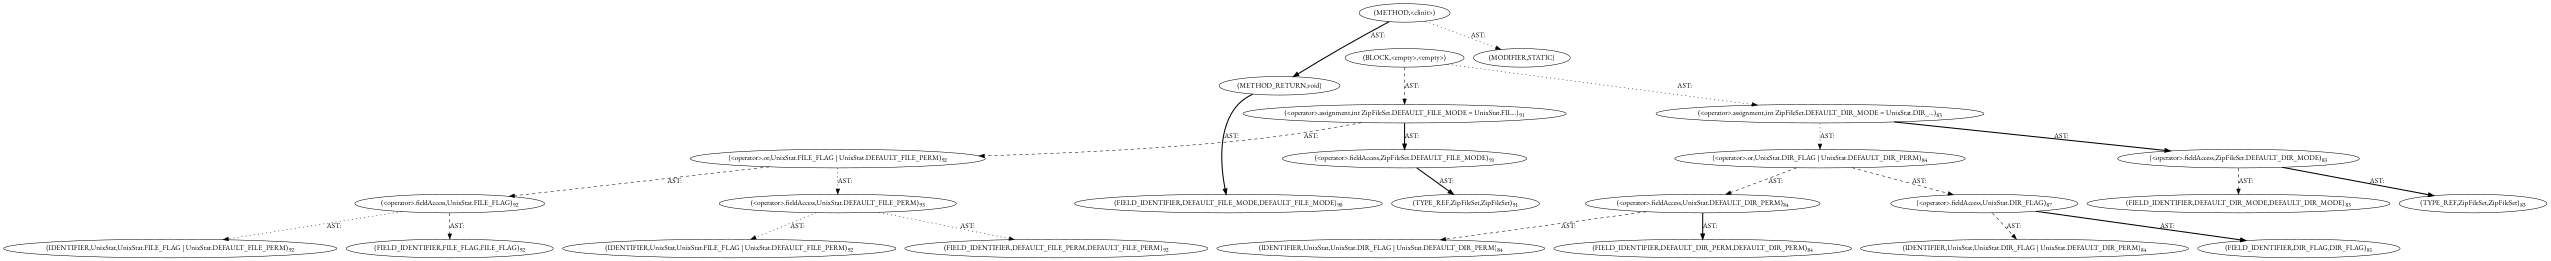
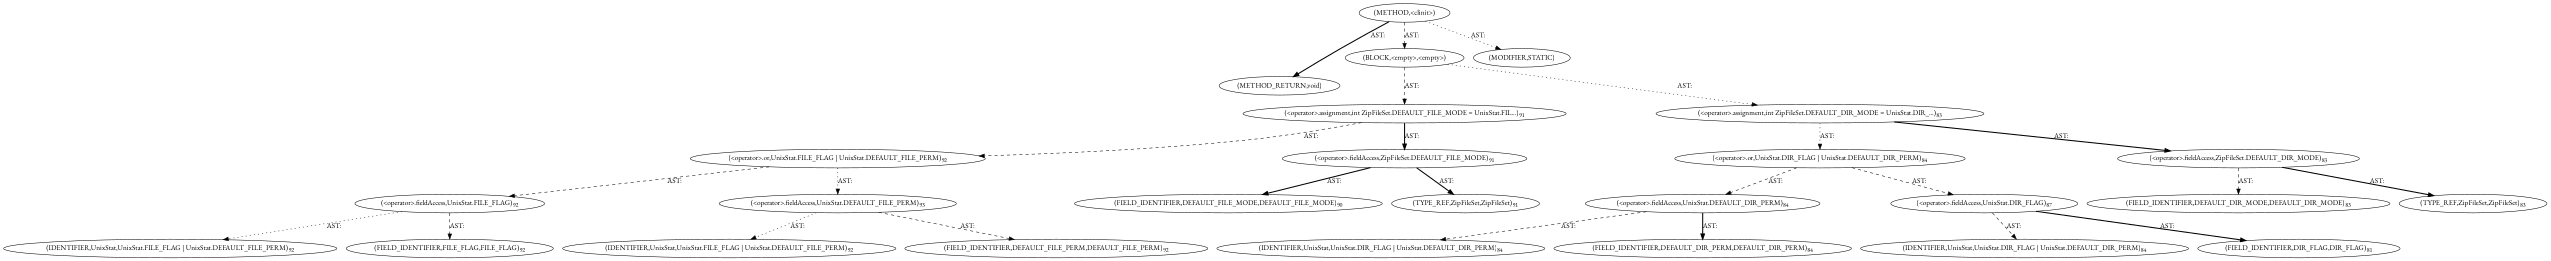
none -> (1405, 33)
(1223, 136) -> (1319, 180)
(944, 225) -> (944, 225)
